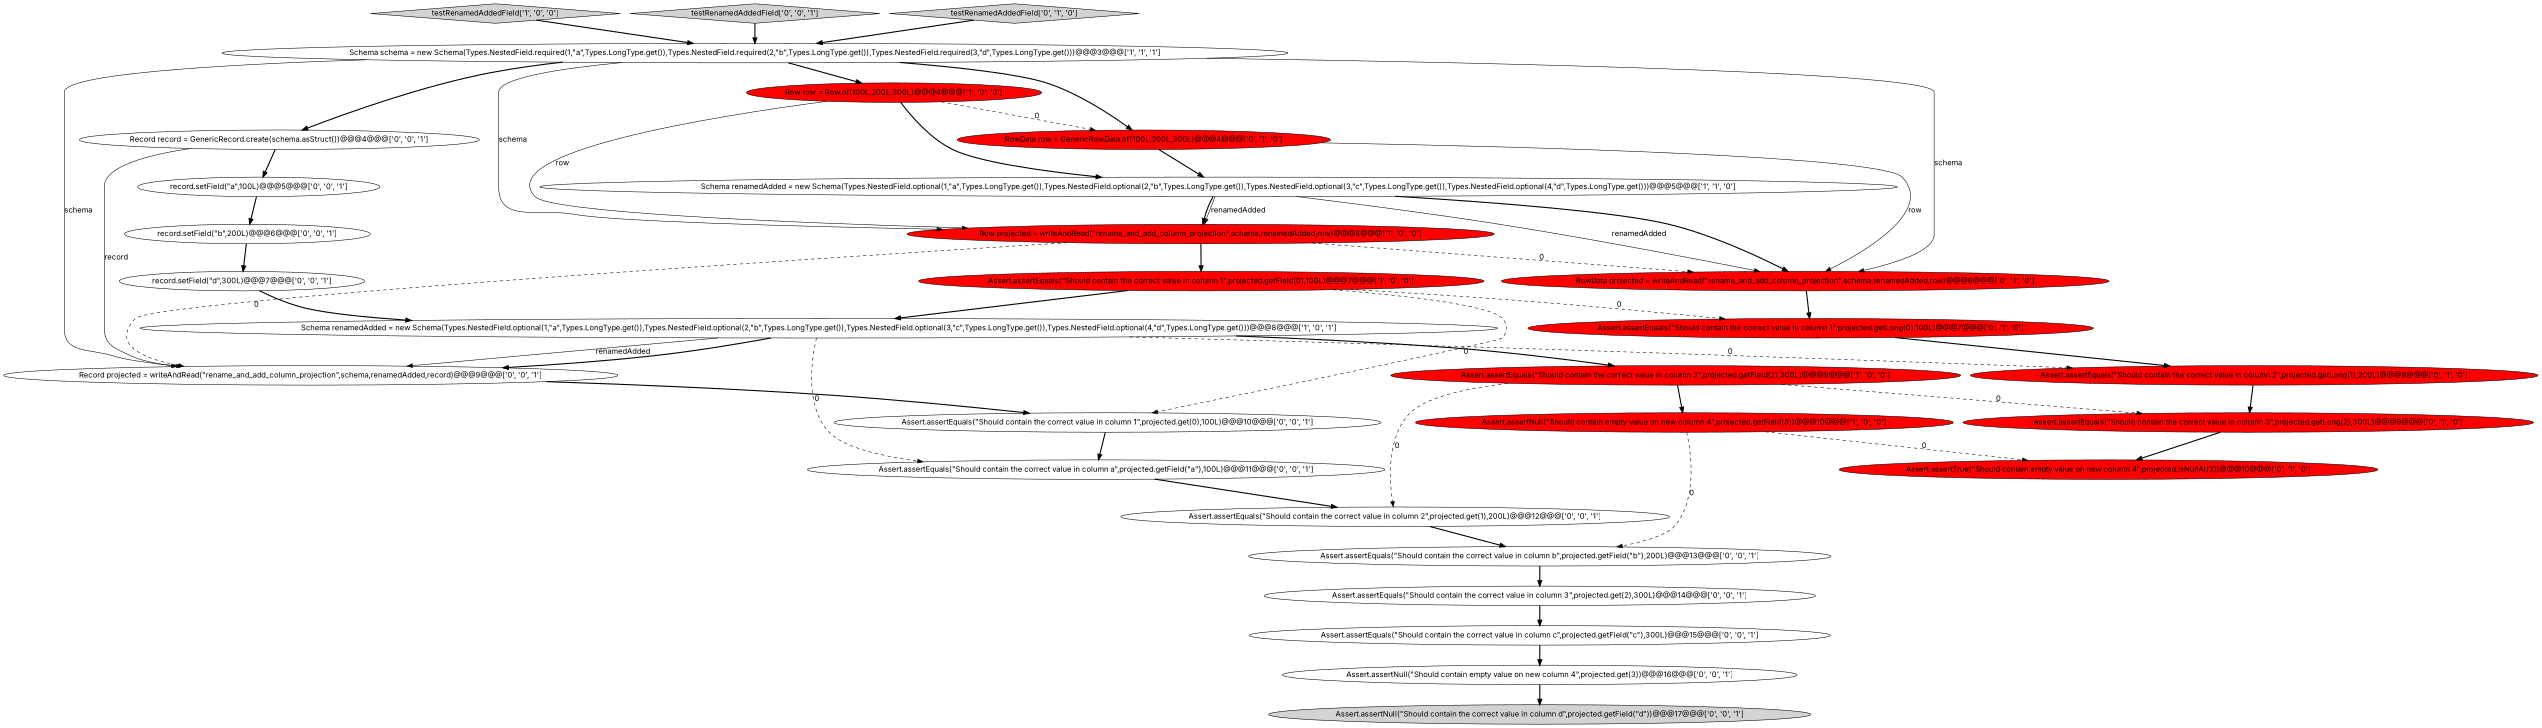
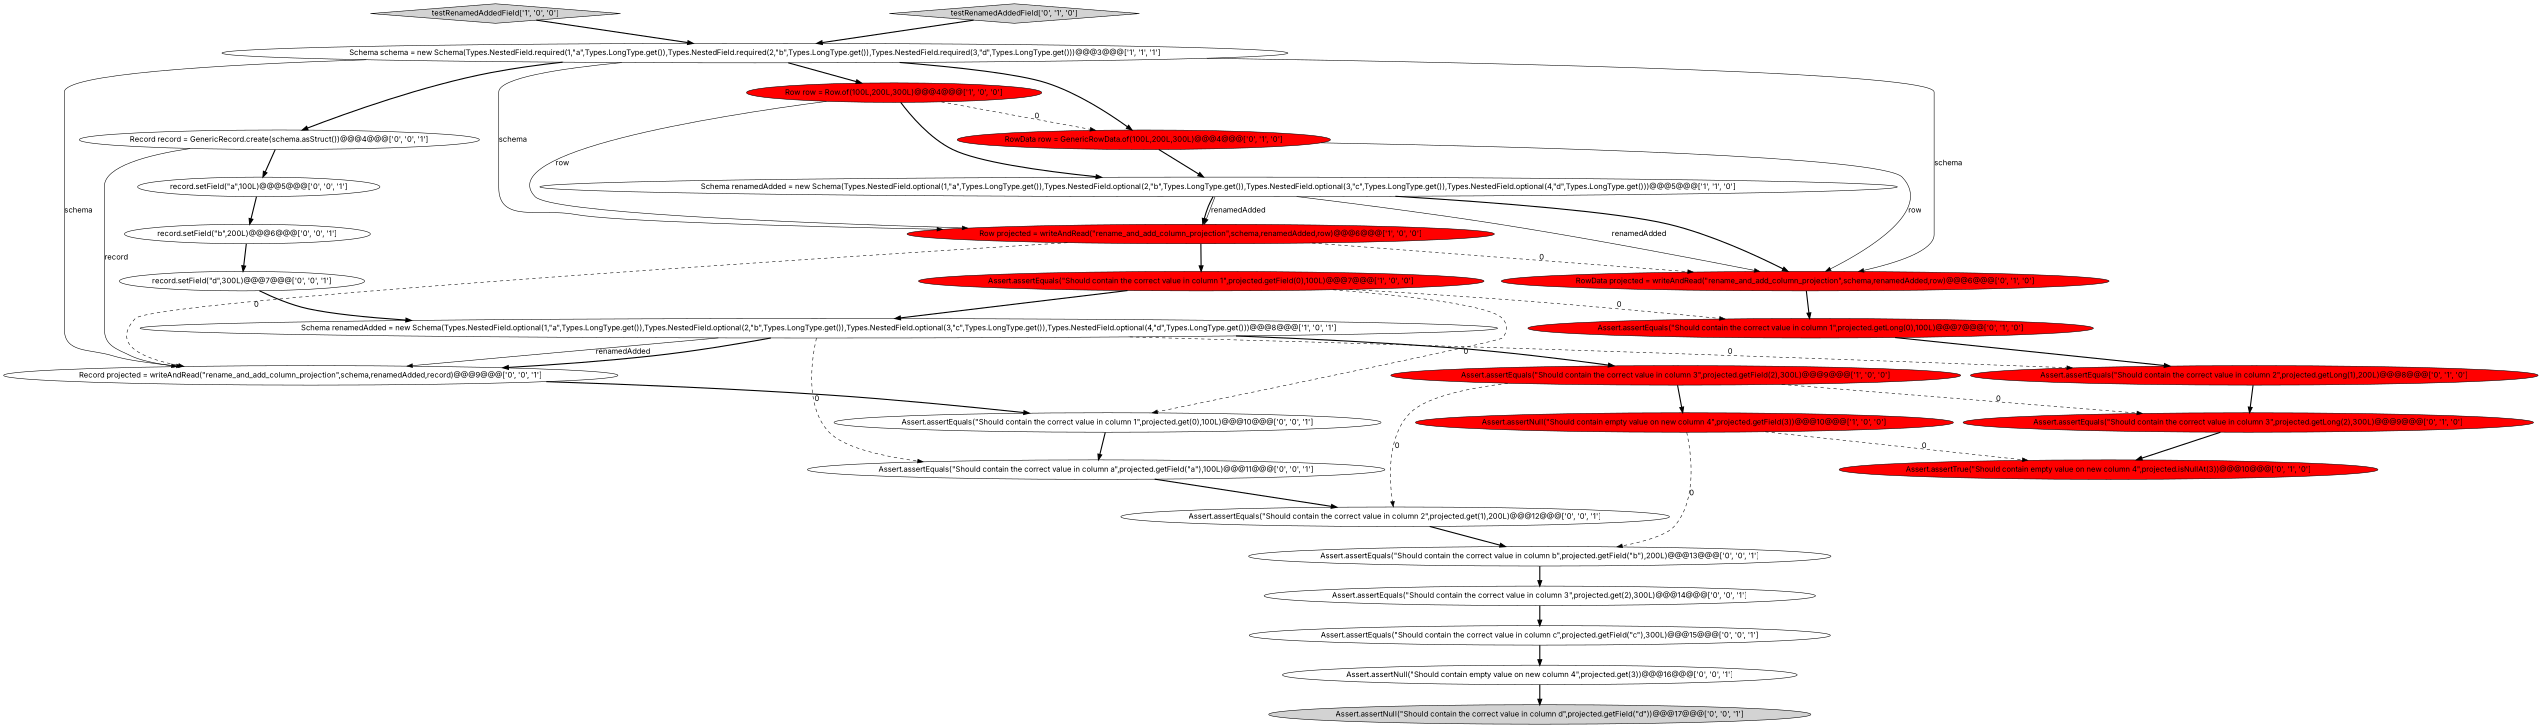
(755, 14) -> none
